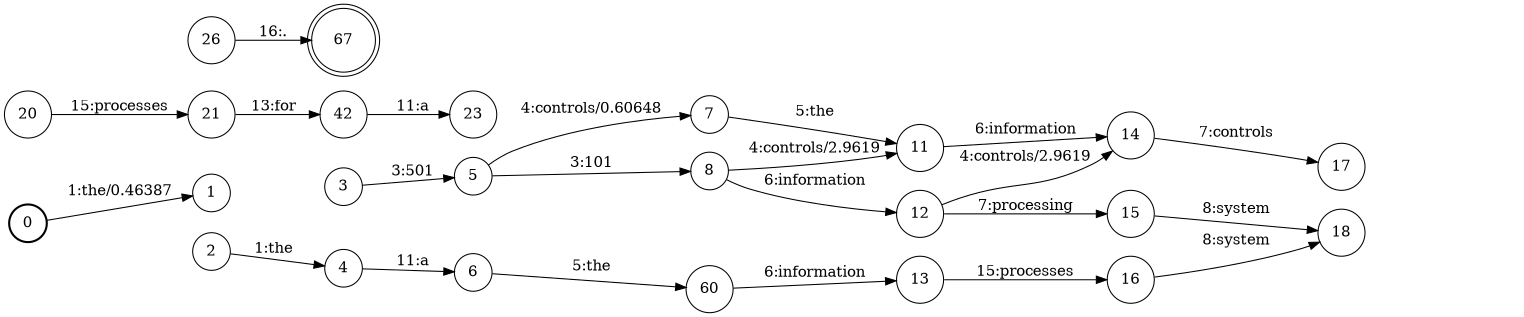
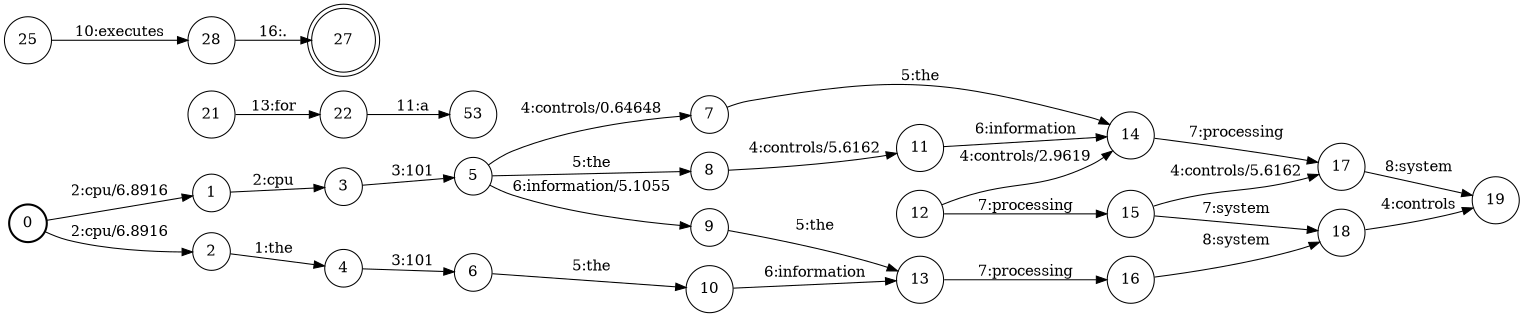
none -> (28, 40)
(212, 40) -> (212, 40)
(344, 40) -> (344, 40)
(591, 109) -> (591, 109)
(28, 115) -> none
(344, 115) -> (344, 115)
(473, 115) -> (473, 115)
(807, 129) -> (914, 85)
(1236, 133) -> (1236, 133)
(815, 149) -> (815, 149)
(591, 163) -> (591, 163)
(413, 172) -> (413, 172)
none -> (272, 190)
(120, 191) -> (120, 191)
none -> (1231, 191)
none -> (1496, 200)
(805, 202) -> none
(1236, 209) -> (1236, 209)
none -> (710, 227)
none -> (112, 248)
(413, 261) -> (413, 261)
(1025, 272) -> (1025, 272)
(710, 289) -> (710, 289)
